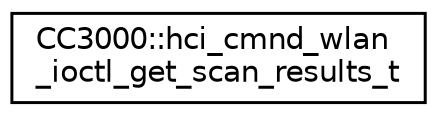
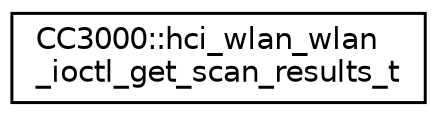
(219, 58) -> (219, 58)
